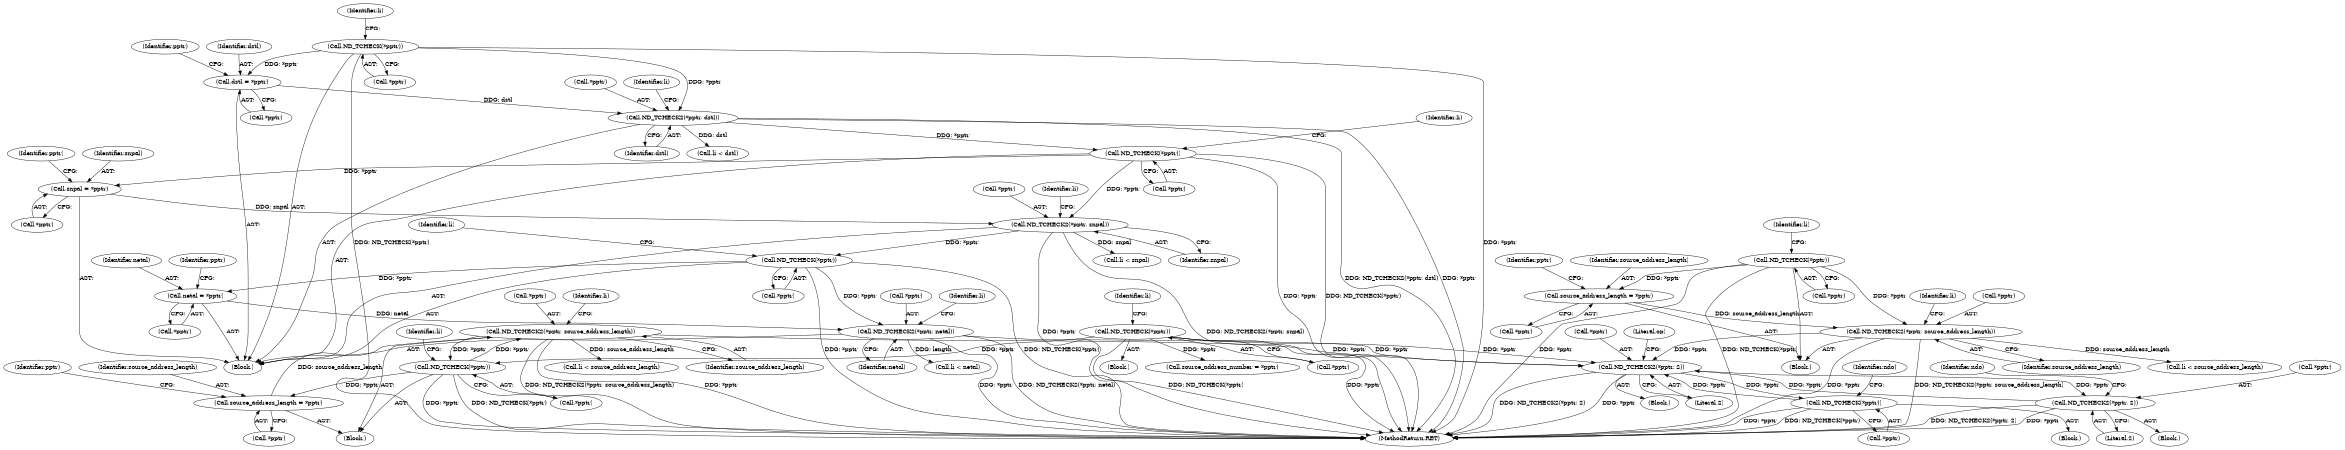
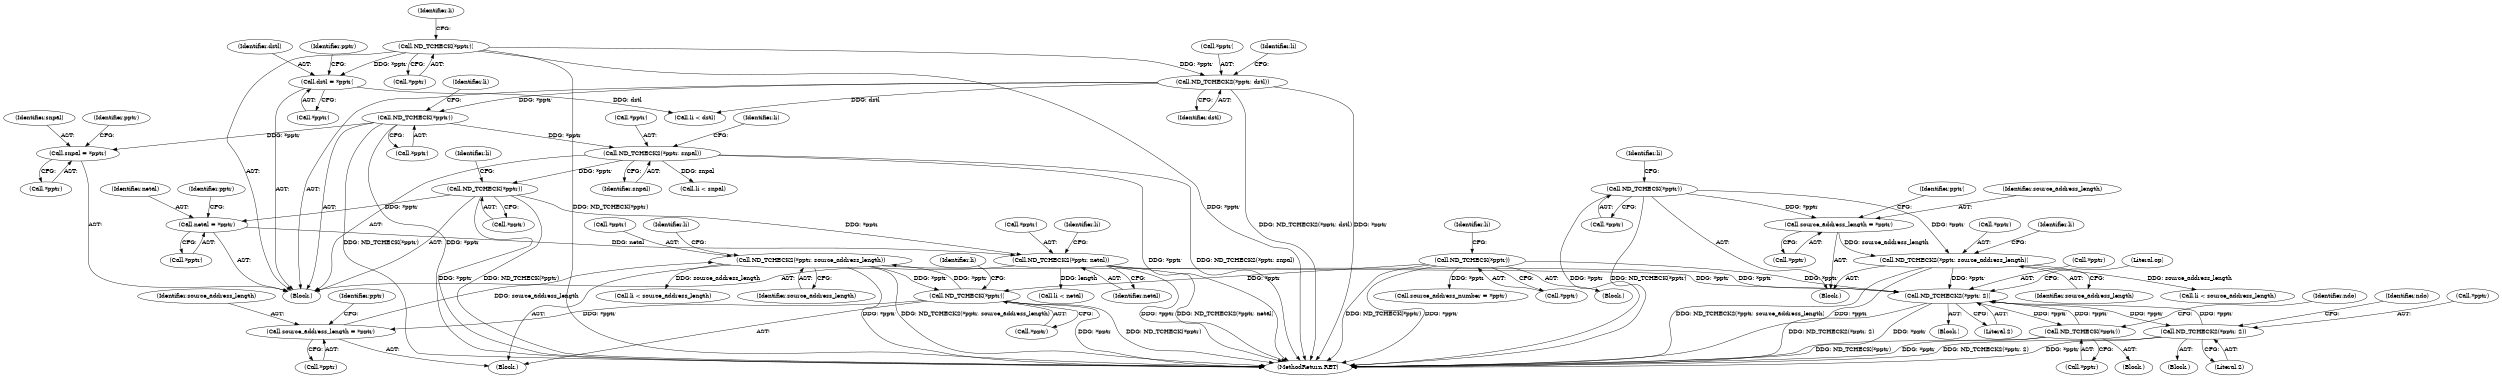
(447, 99) -> (552, 97)
(549, 217) -> none
